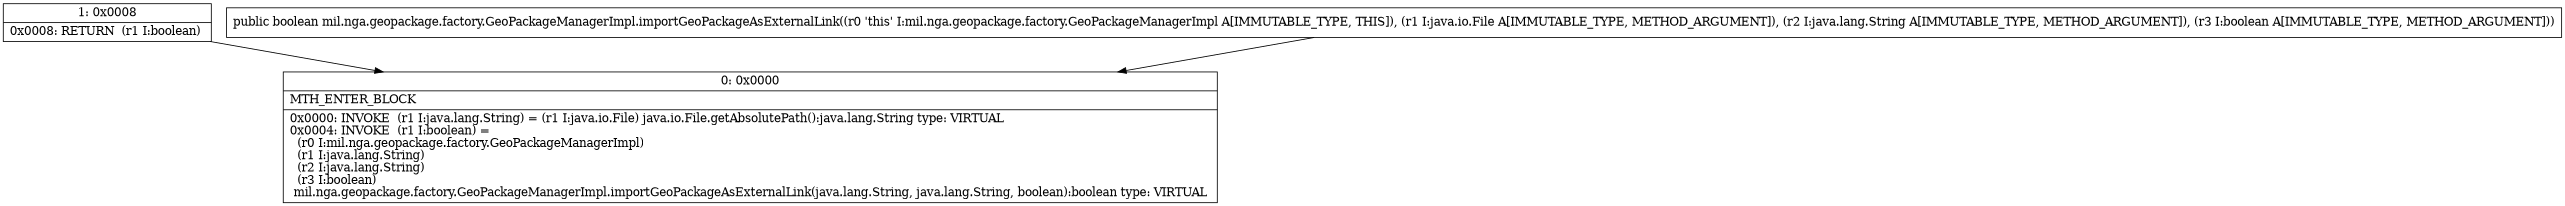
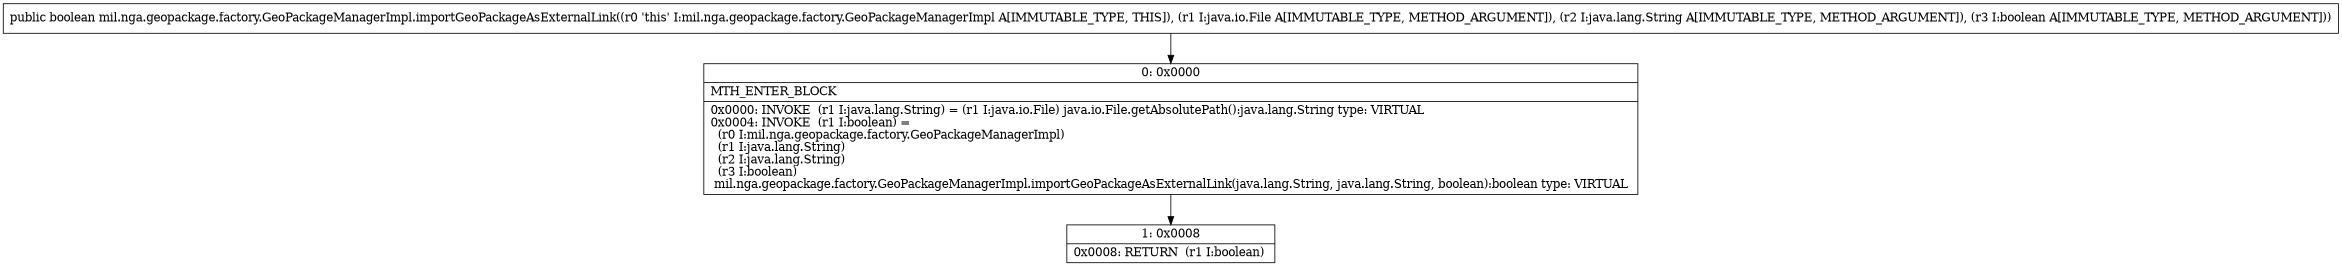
(293, 56) -> (1171, 206)
